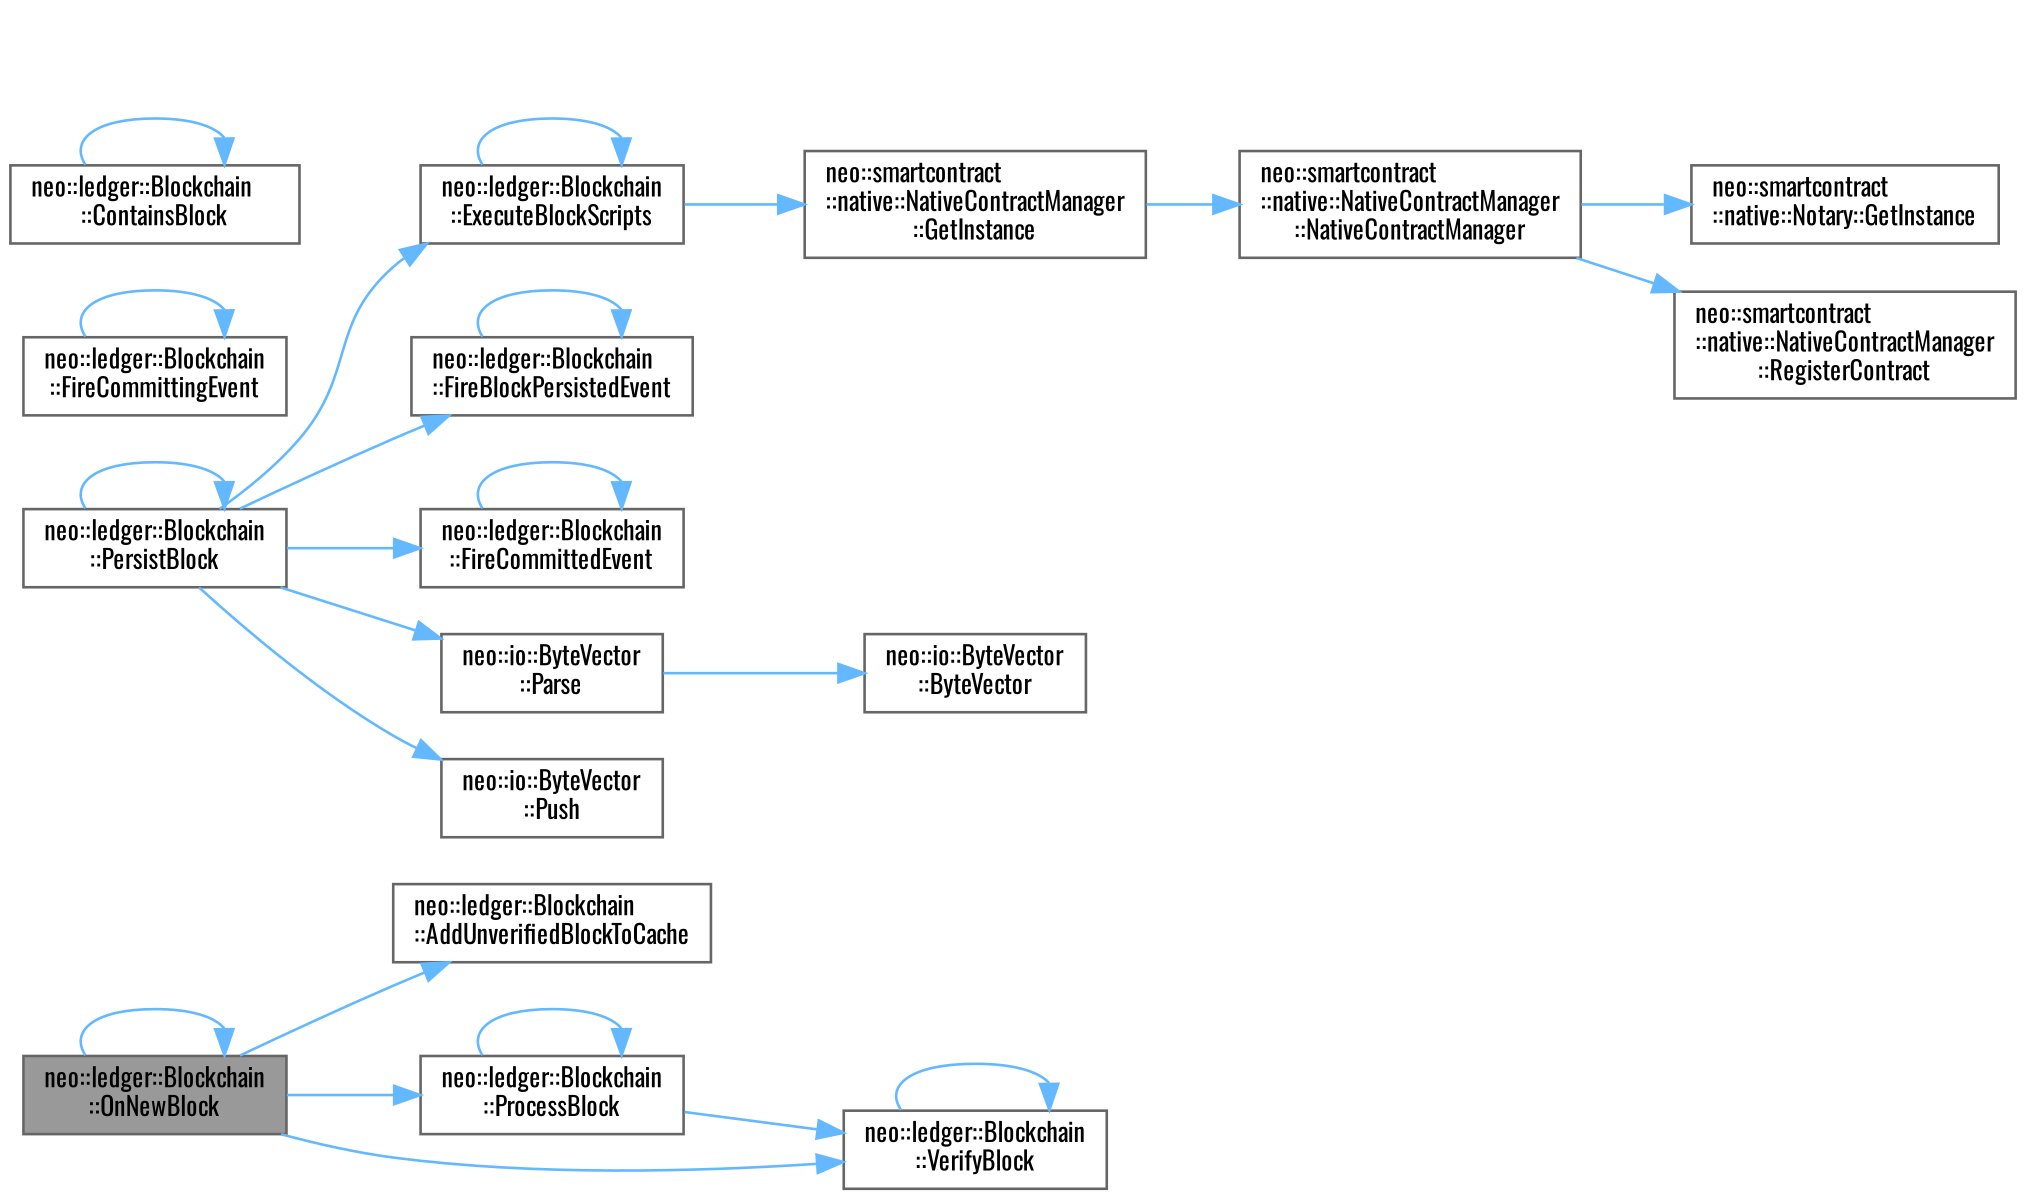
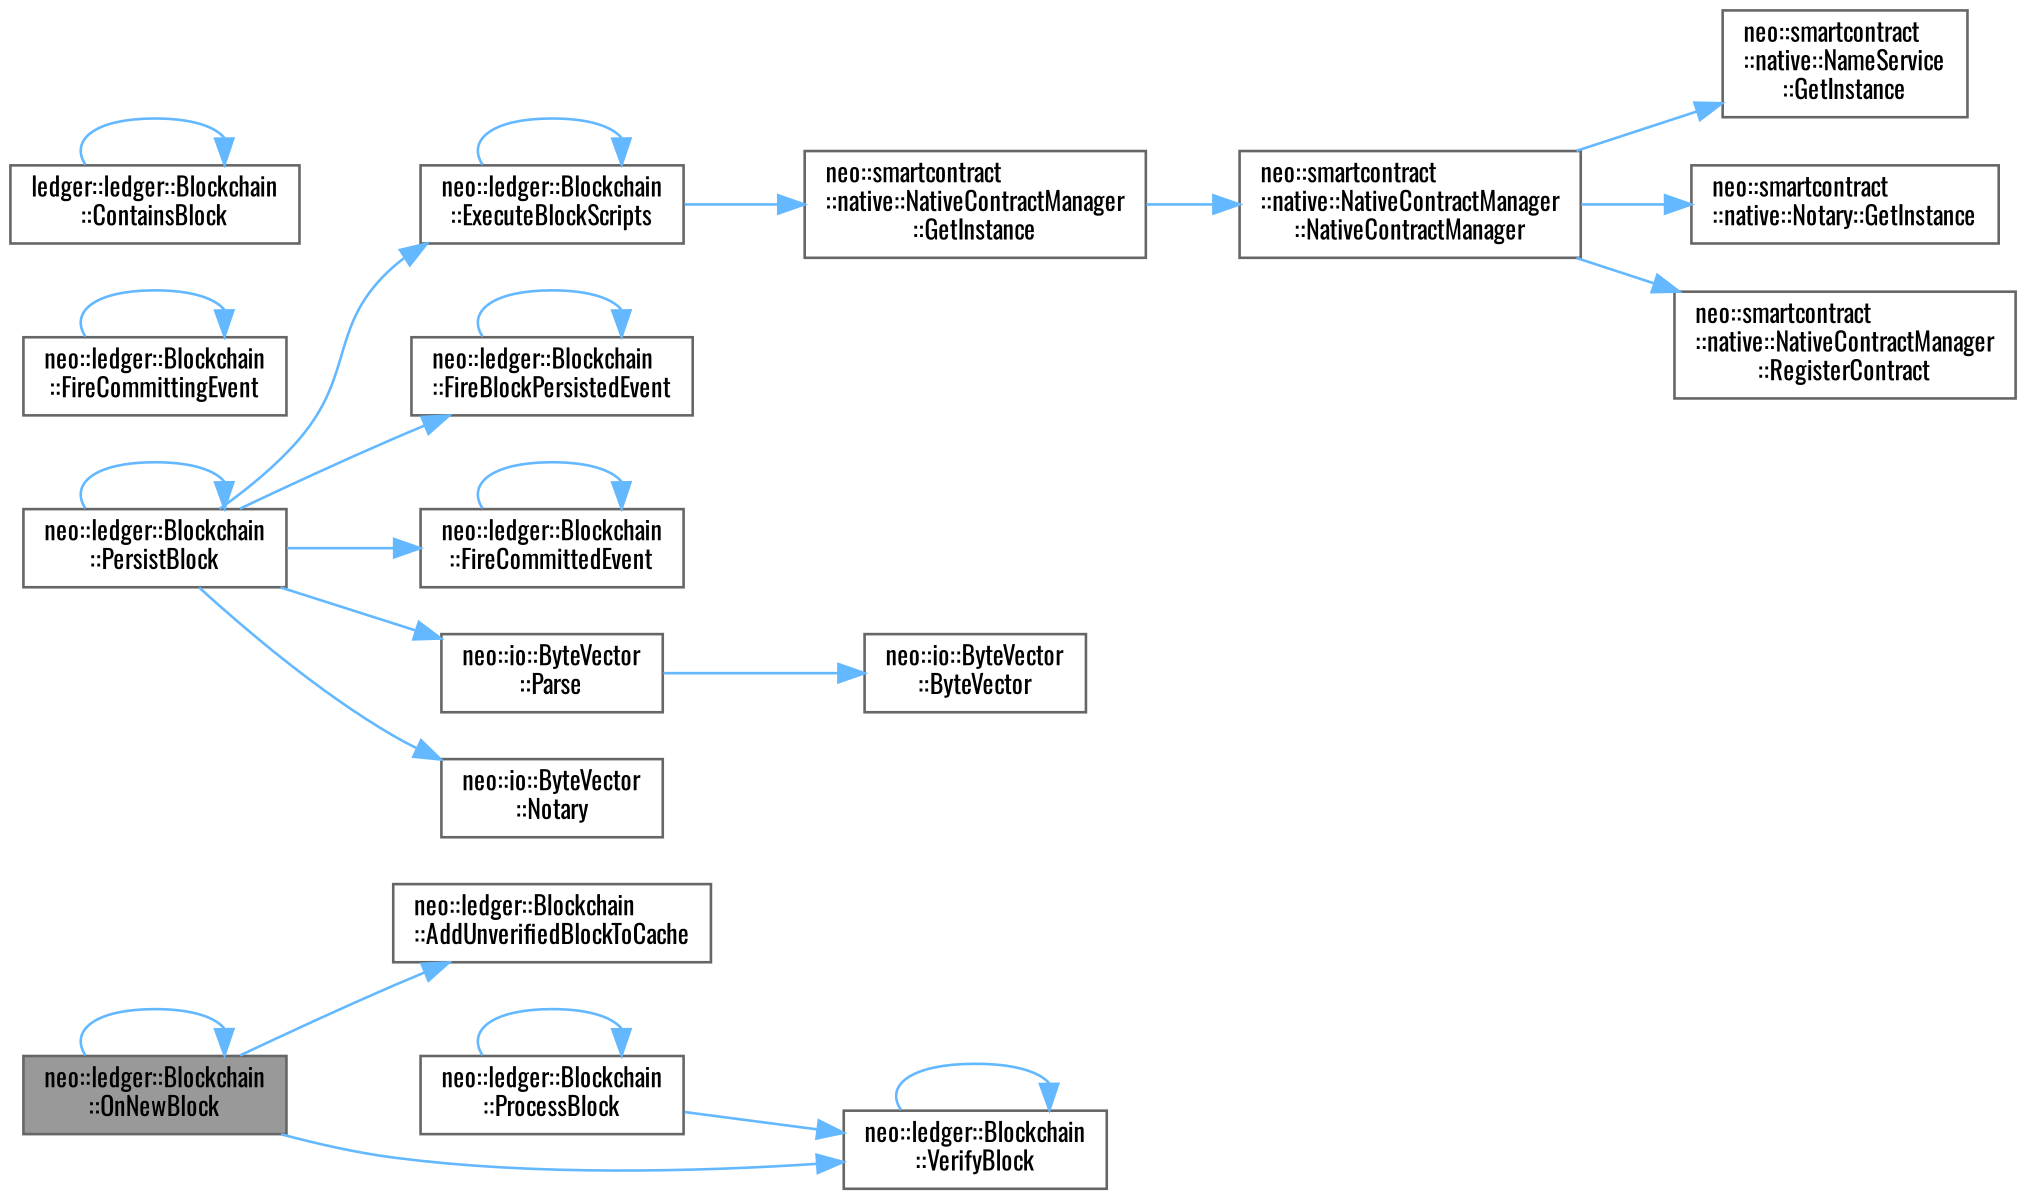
none -> (1845, 64)
(155, 204) -> (155, 204)
(552, 798) -> (552, 798)
(340, 1095) -> none
